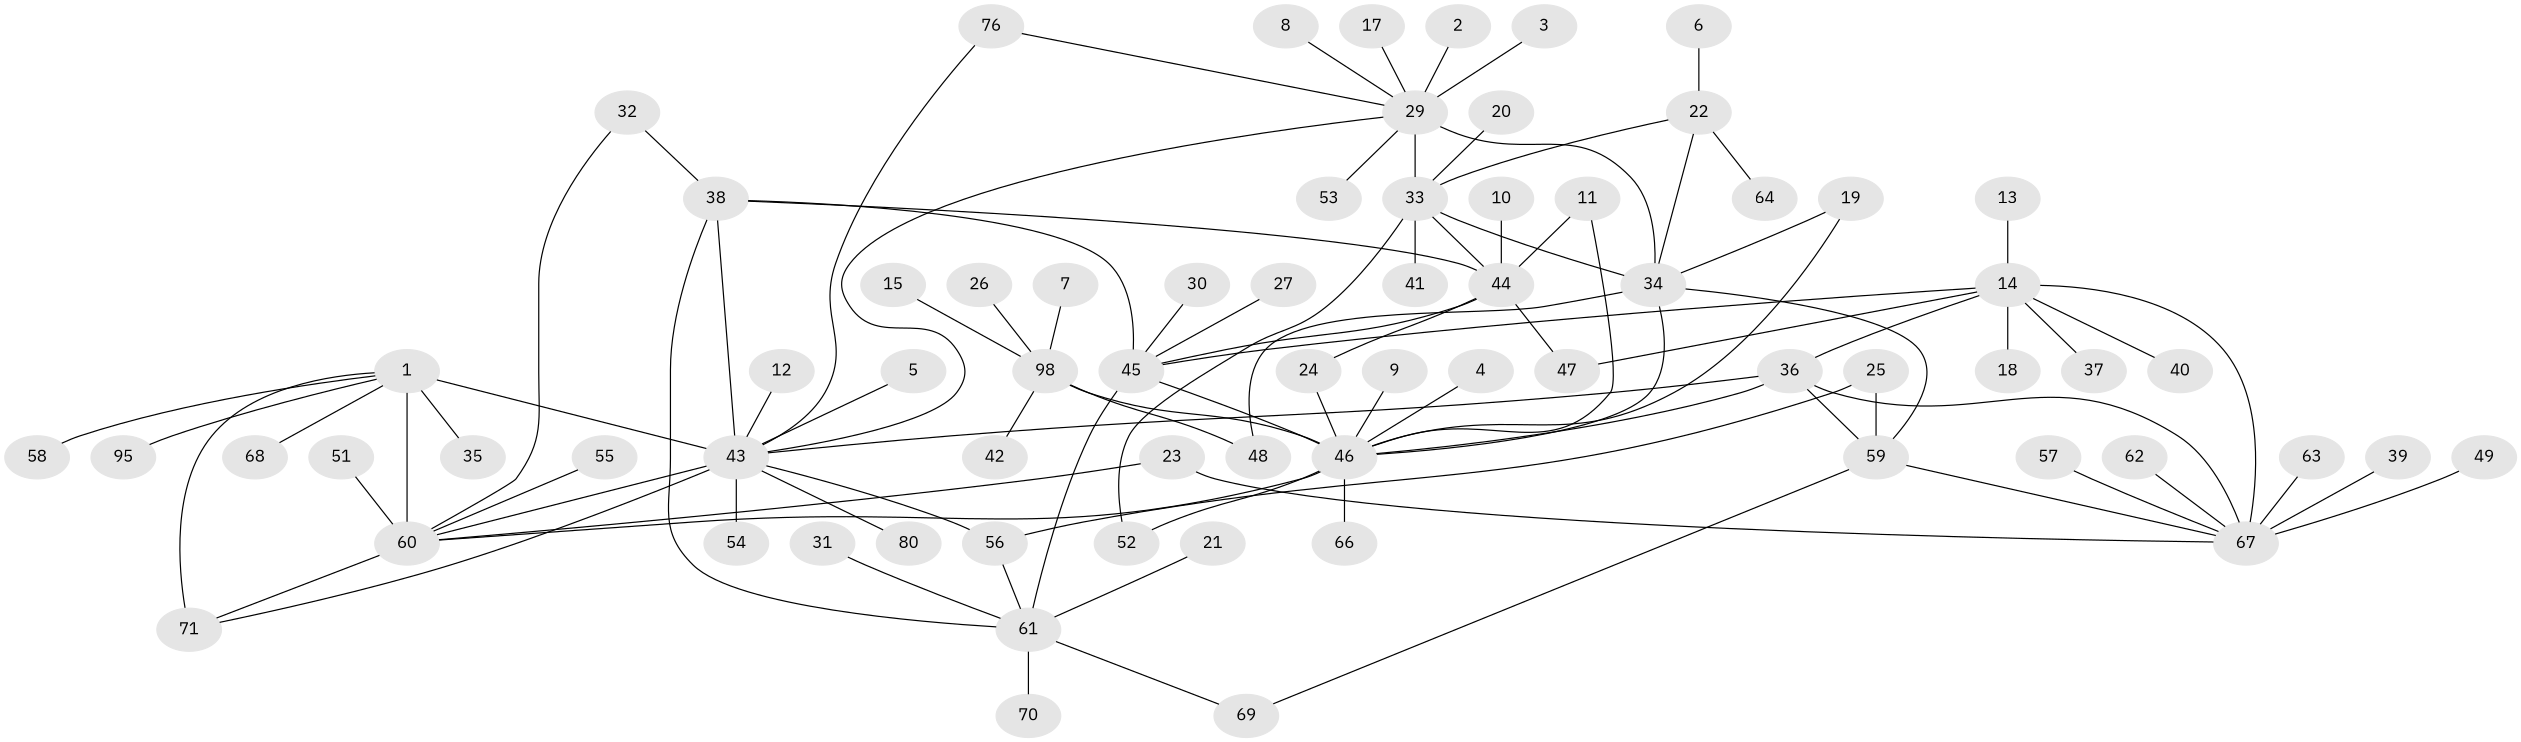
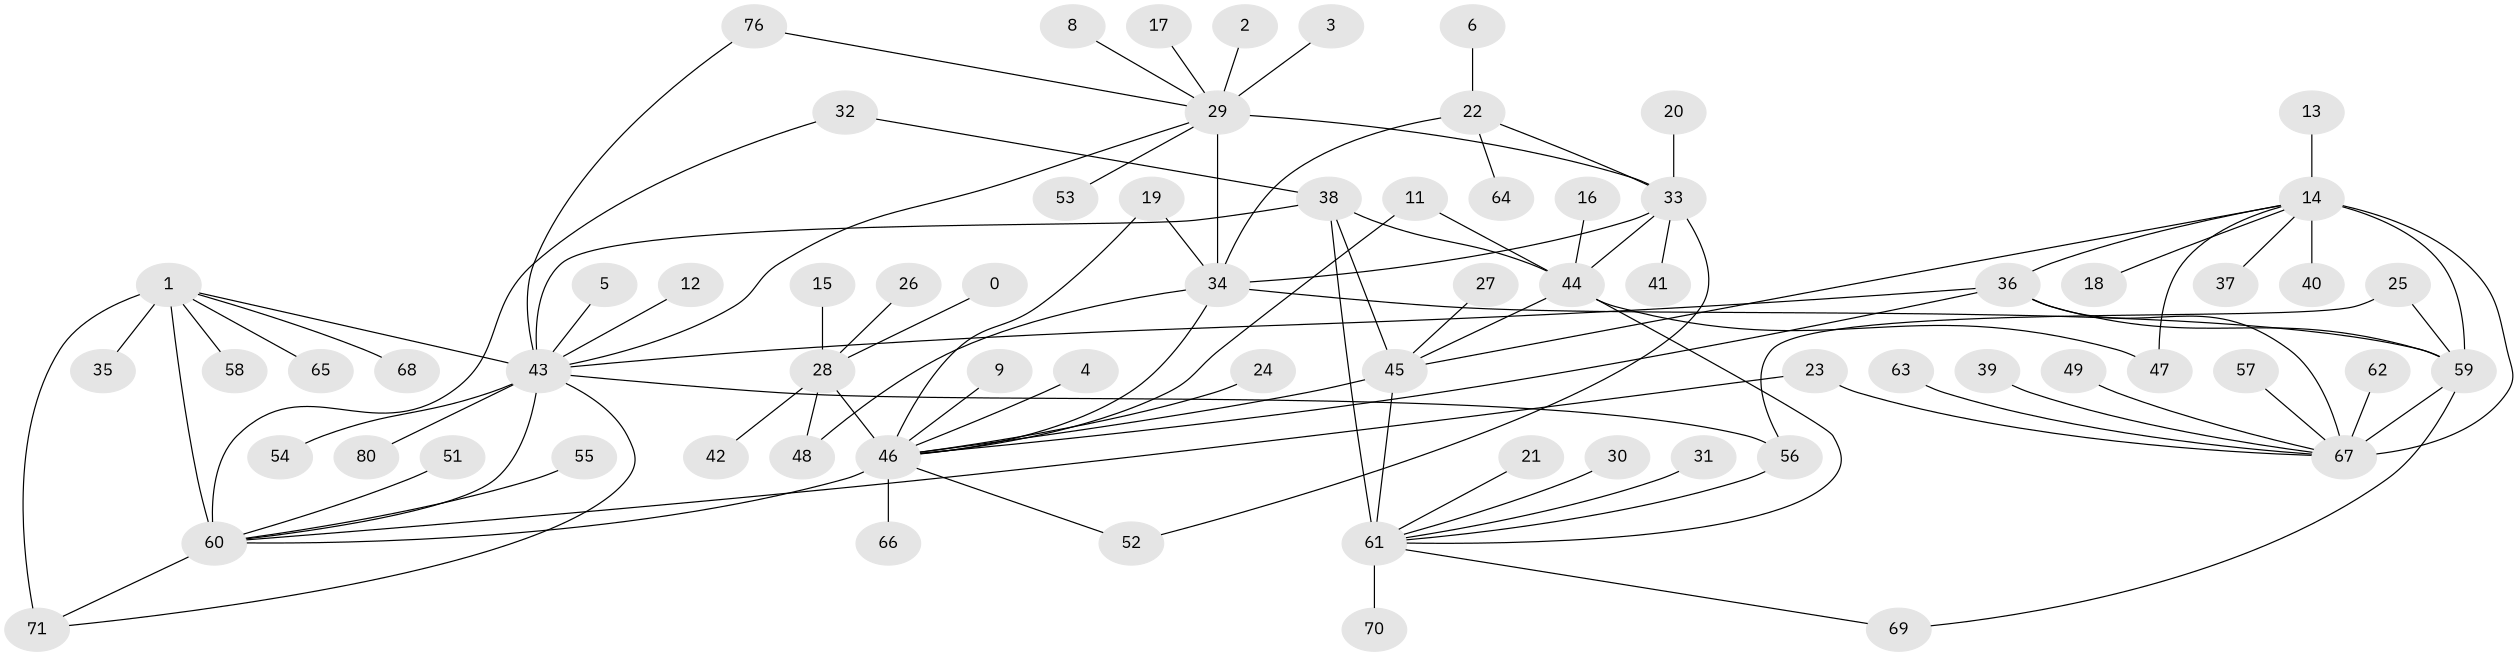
(1501, 199) -> (1588, 199)
none -> (2433, 254)
(1066, 285) -> (995, 285)
(1164, 328) -> (1499, 506)
(1405, 328) -> (1782, 507)
(1045, 371) -> (822, 371)
(123, 457) -> (321, 371)
